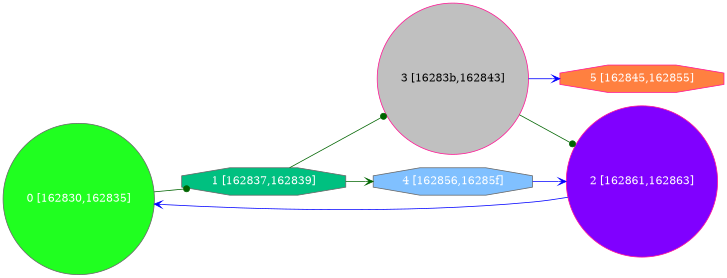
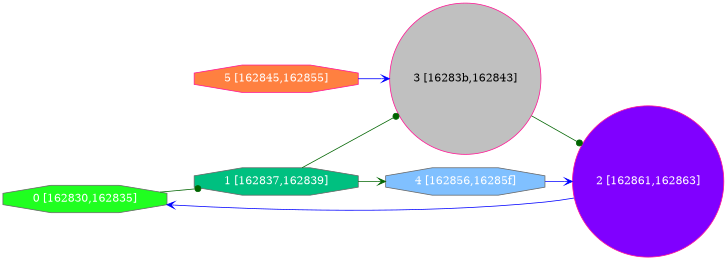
(540, 79) -> (370, 79)
(79, 199) -> (85, 199)
